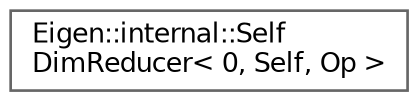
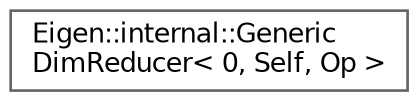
(209, 51) -> (209, 51)
